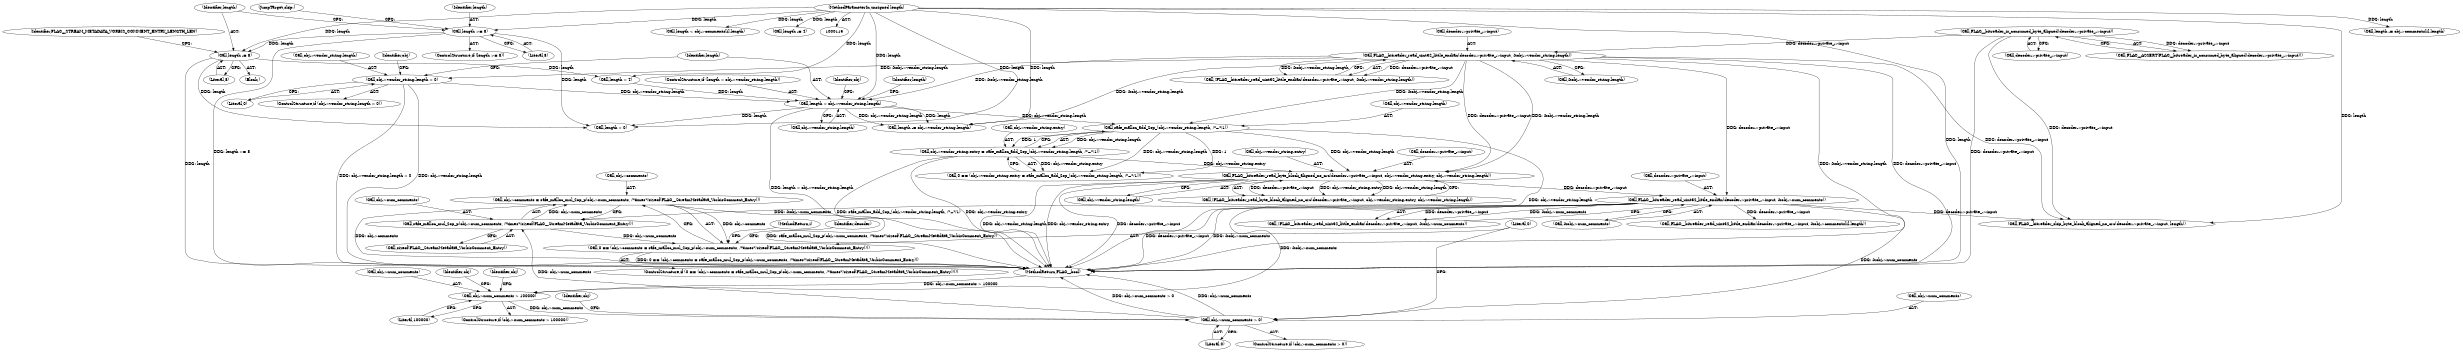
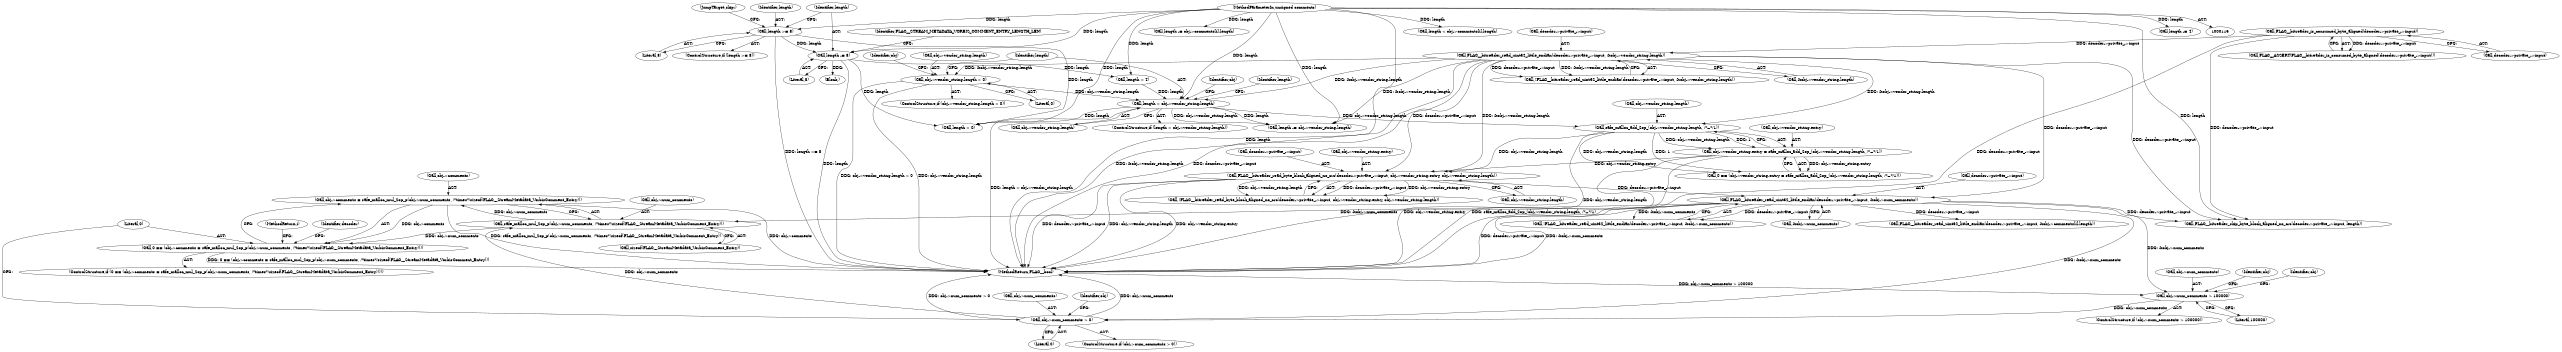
(866, 8) -> (1274, 8)
(252, 68) -> (839, 68)
(781, 92) -> (1157, 114)
